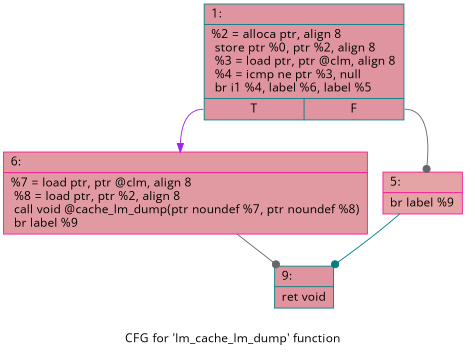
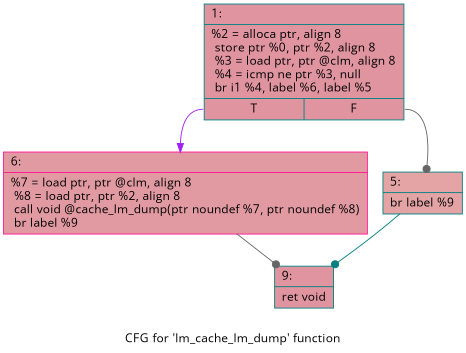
(423, 193) -> (423, 193)
